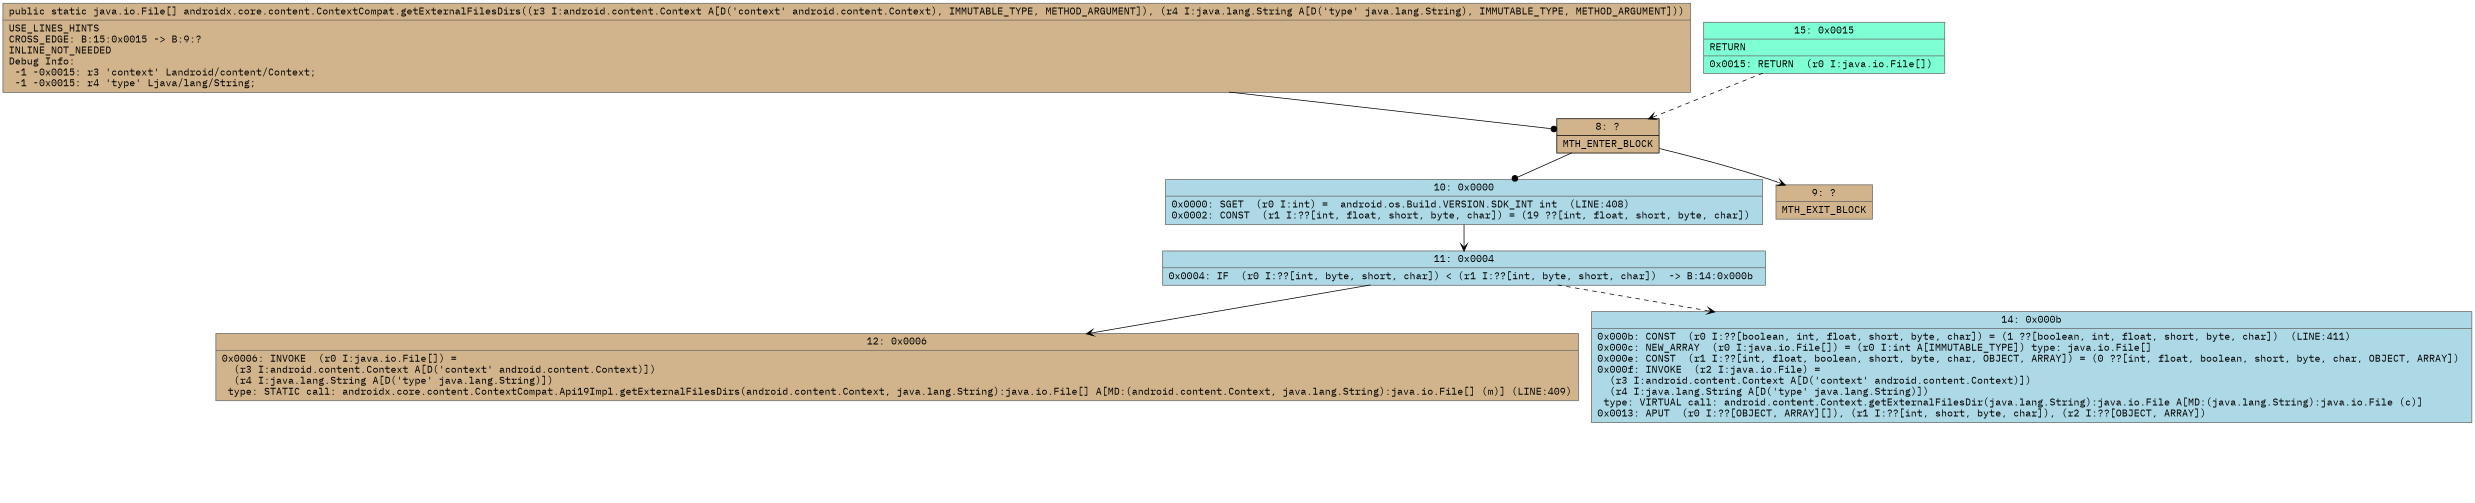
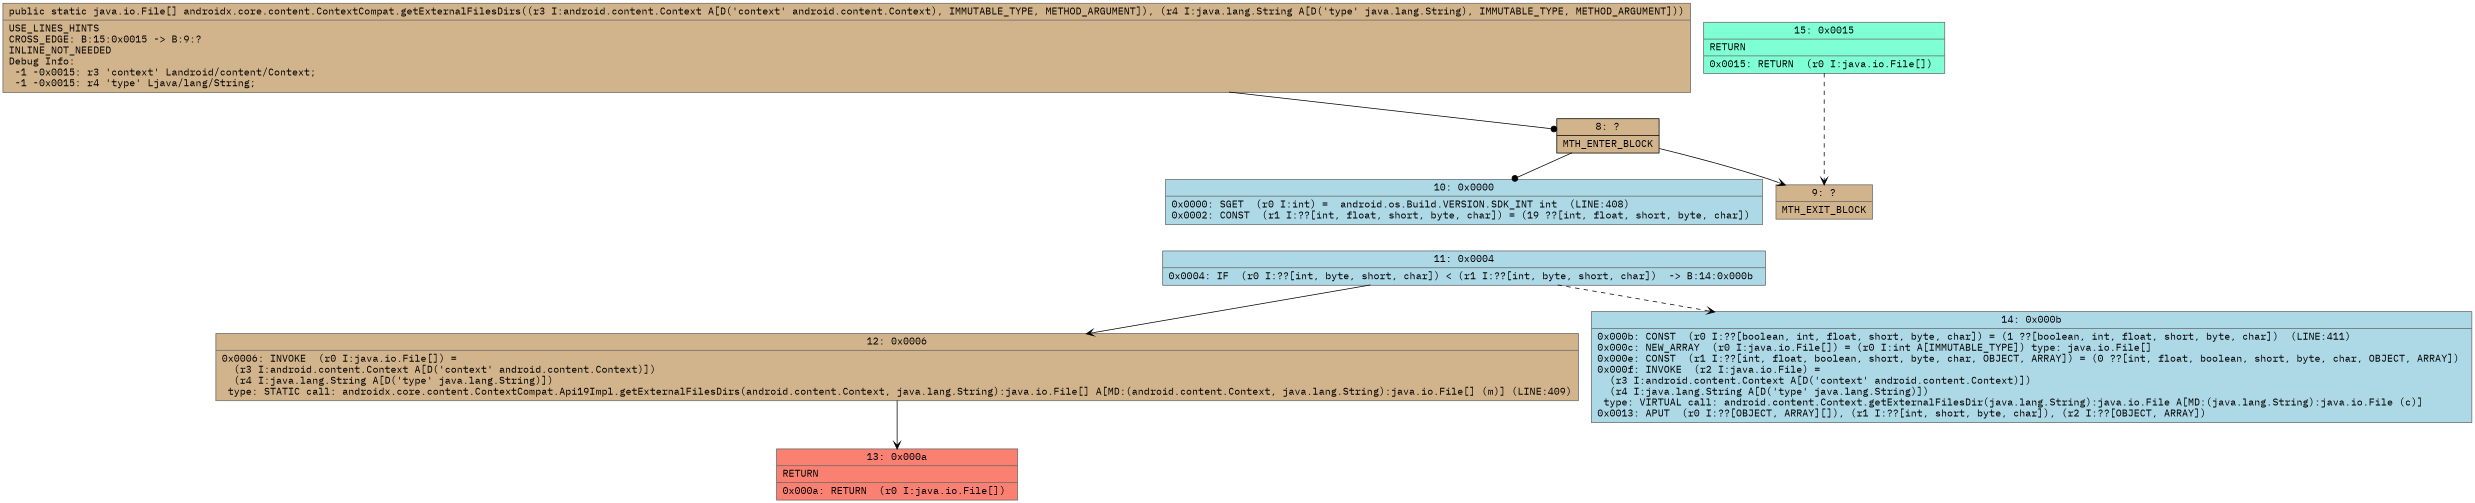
(1709, 95) -> (1824, 125)
(1464, 234) -> none
none -> (897, 474)
